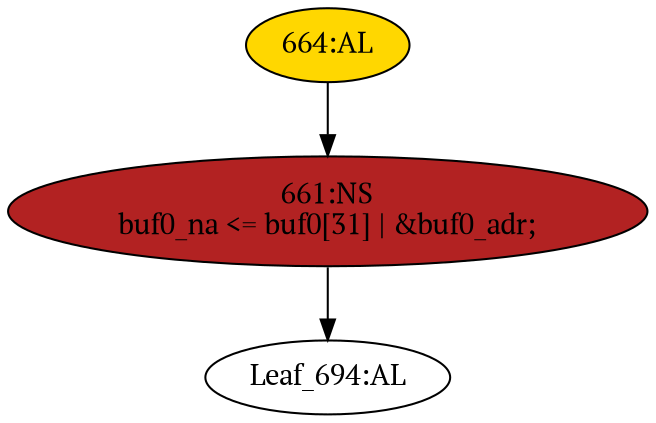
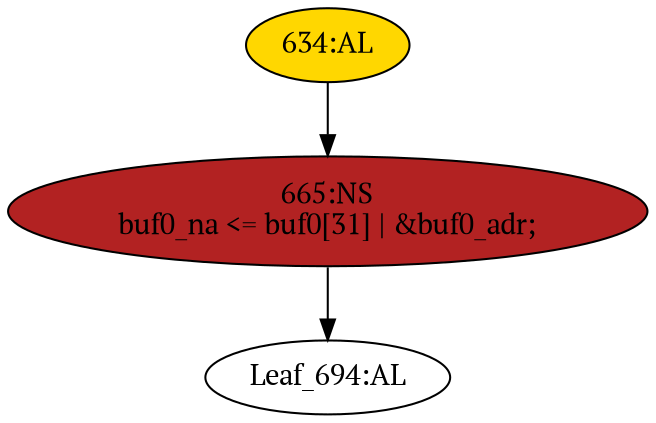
(328, 45) -> (328, 45)
(328, 211) -> (328, 211)
